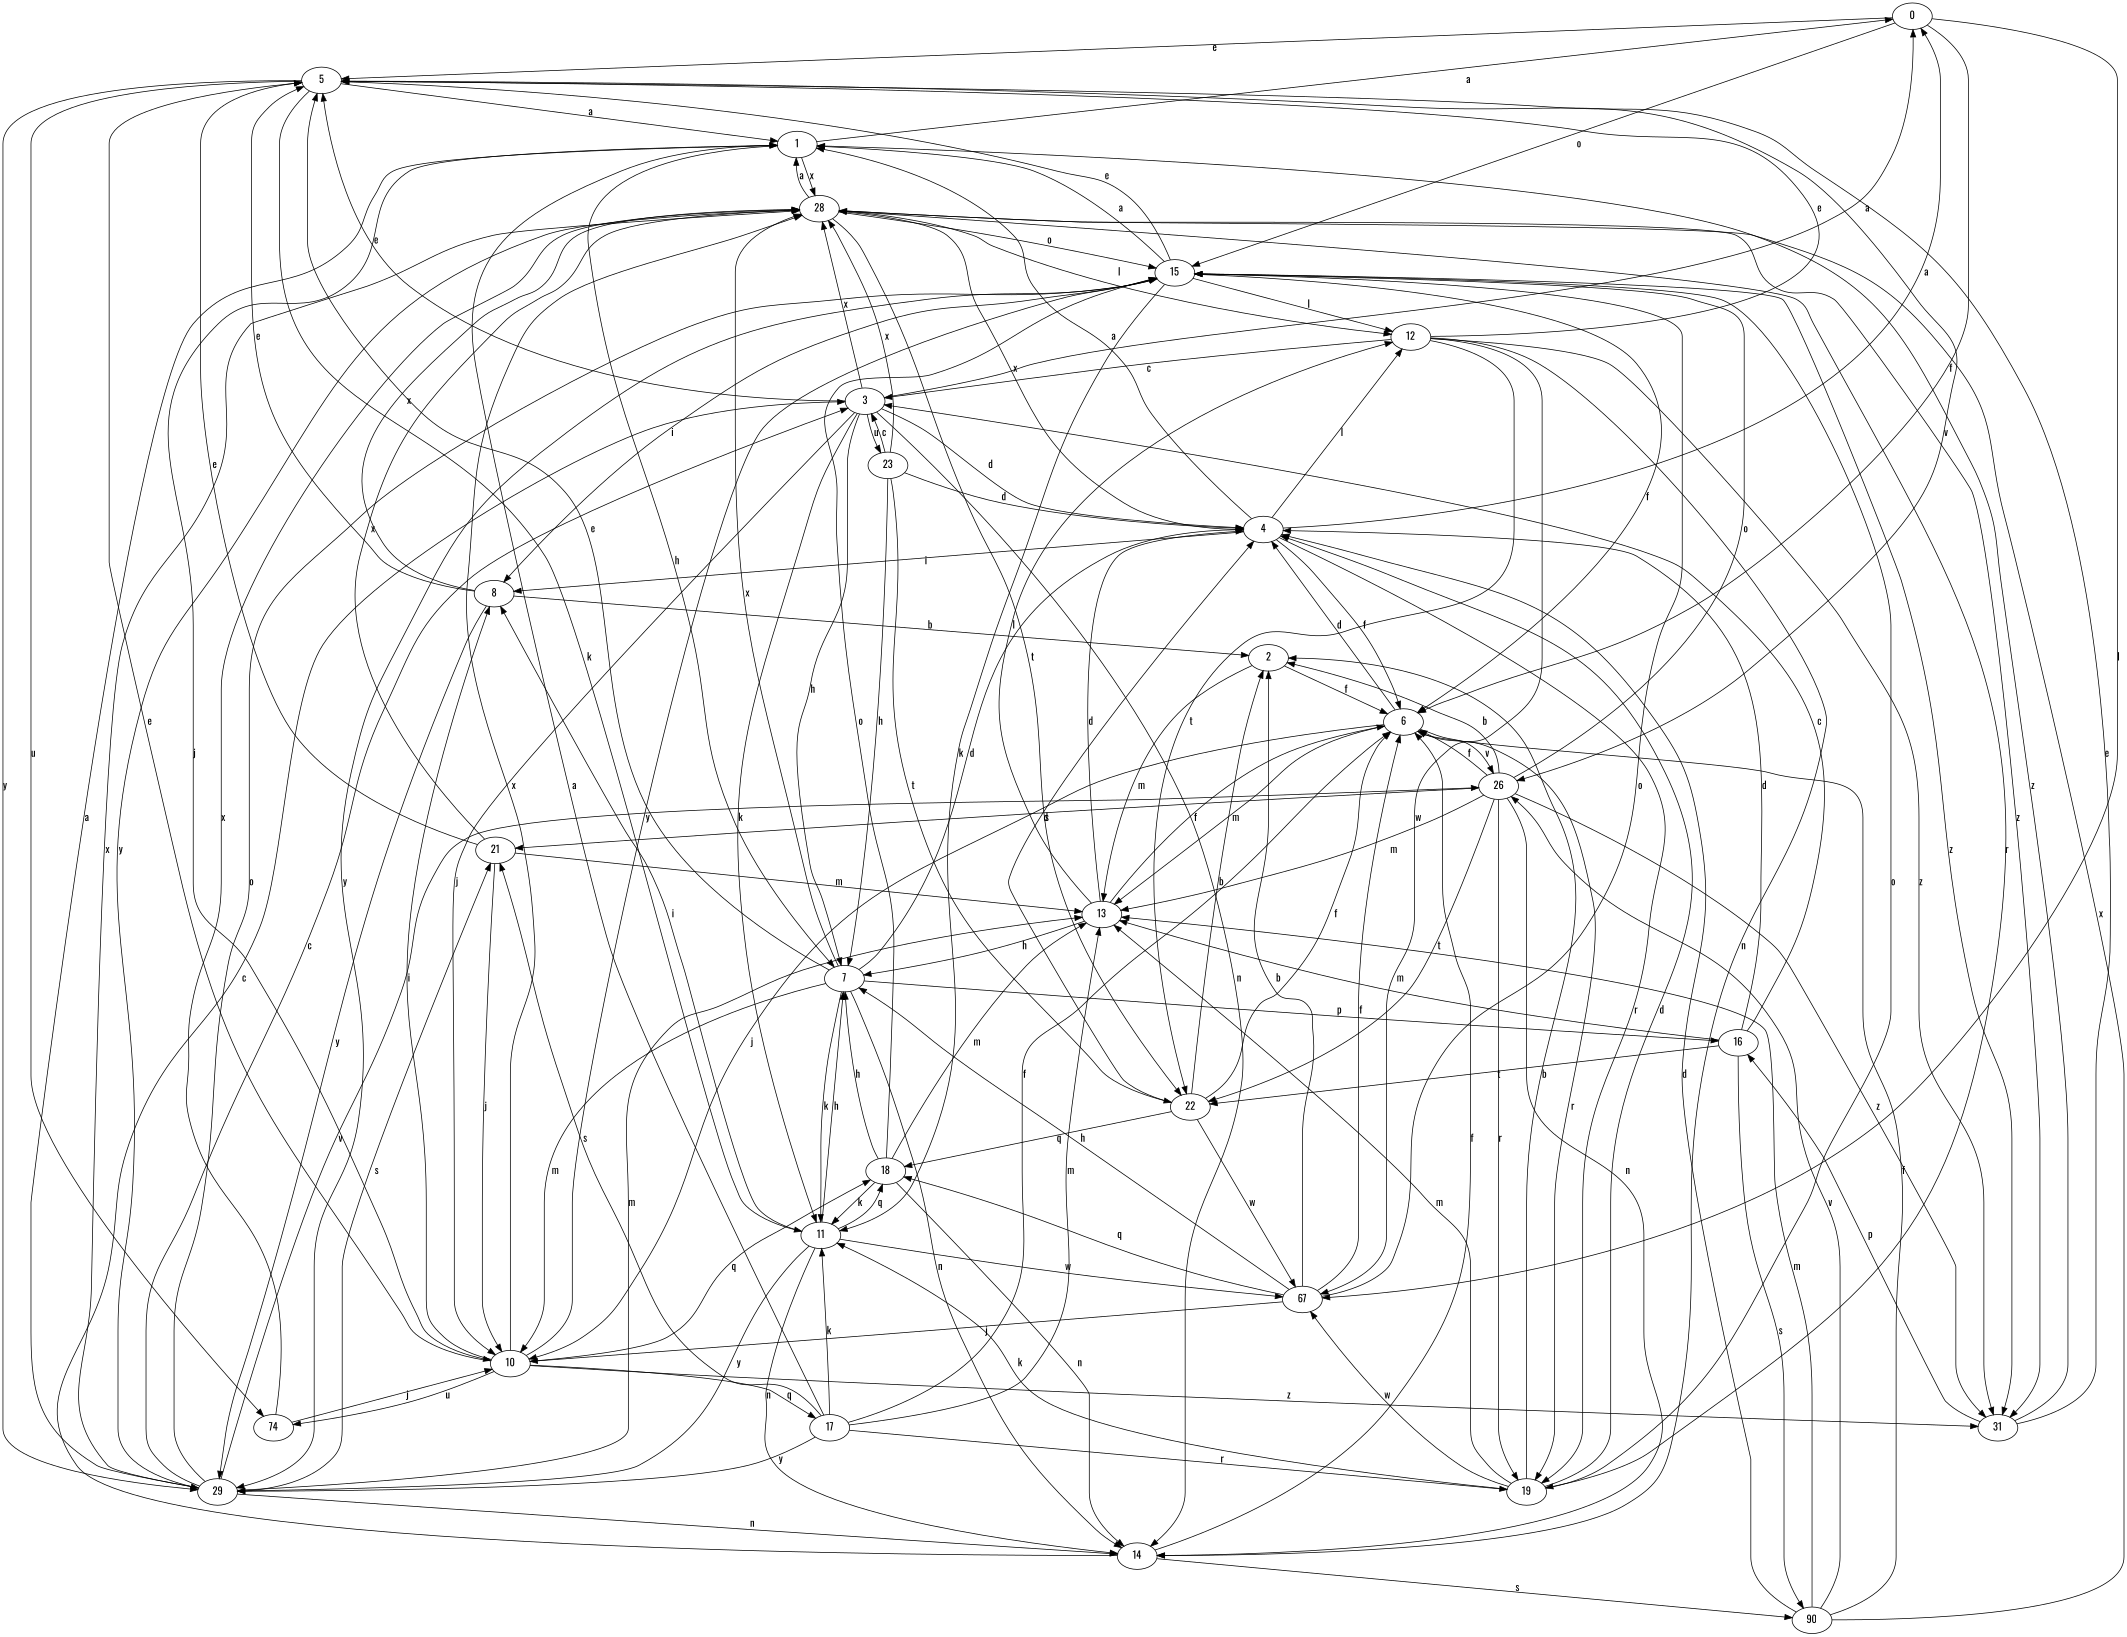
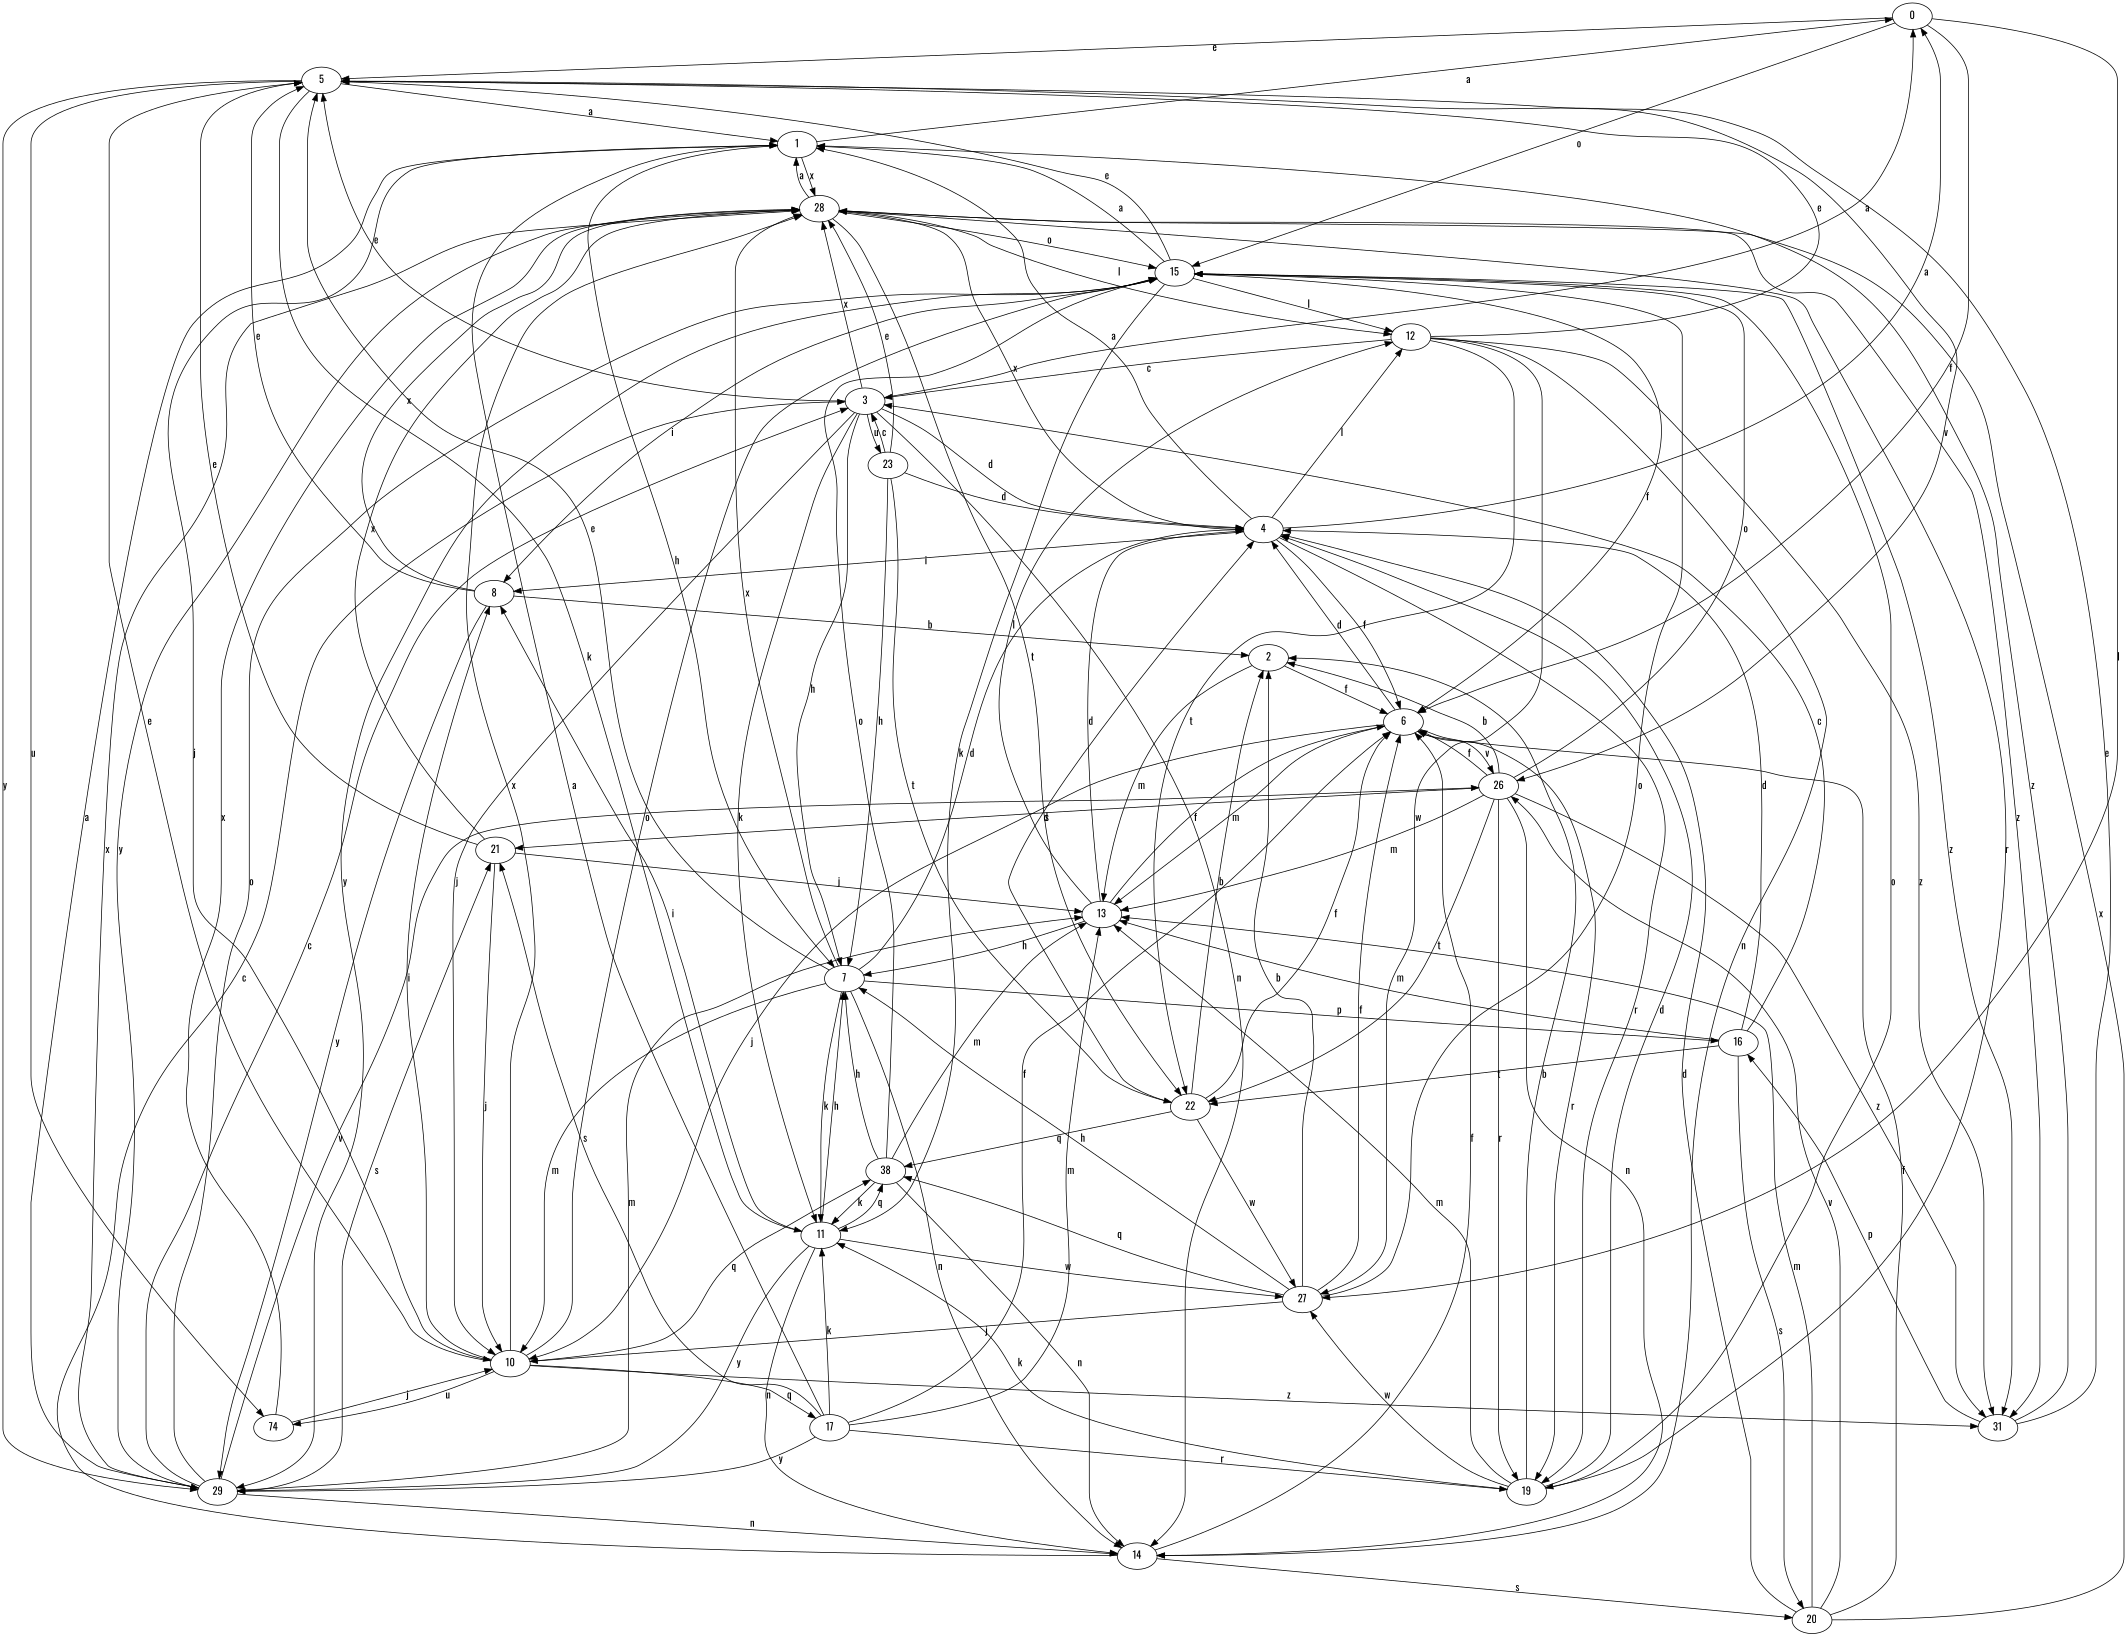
(887, 337) -> (887, 337)
(648, 818) -> (648, 818)
(839, 882) -> (839, 882)
(886, 1171) -> (886, 1171)
(1302, 1299) -> (1302, 1299)
(1812, 1620) -> (1812, 1620)
